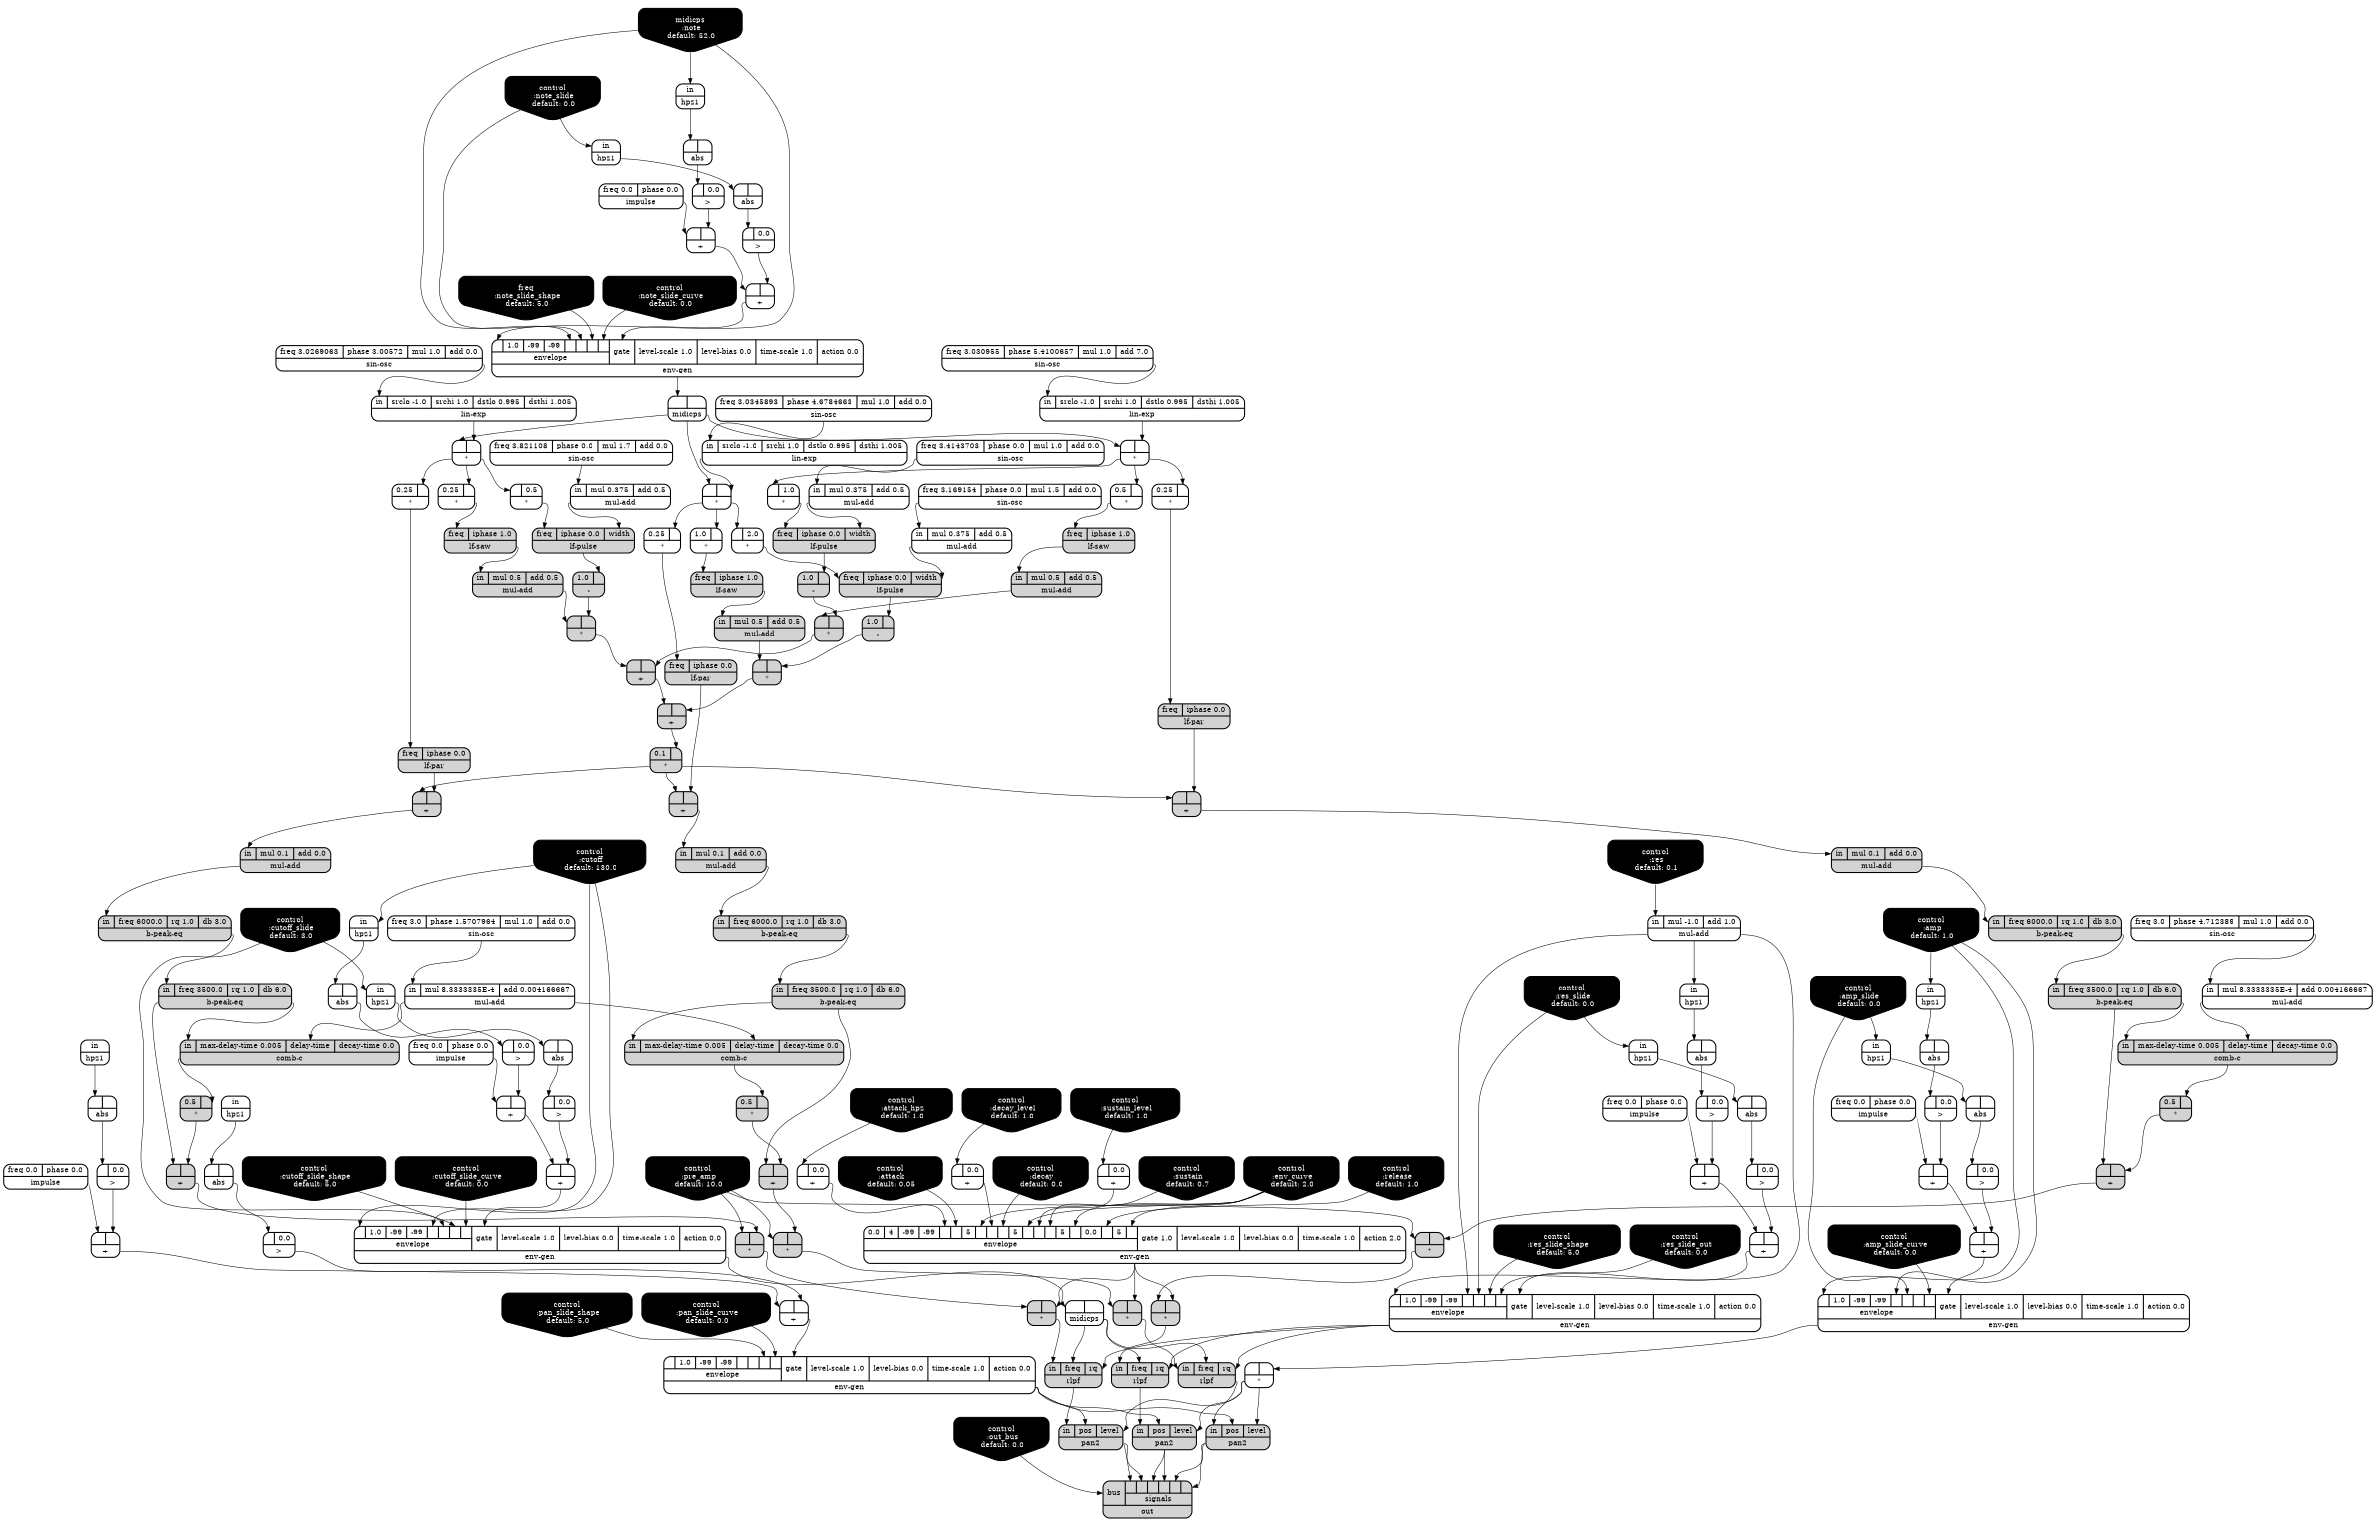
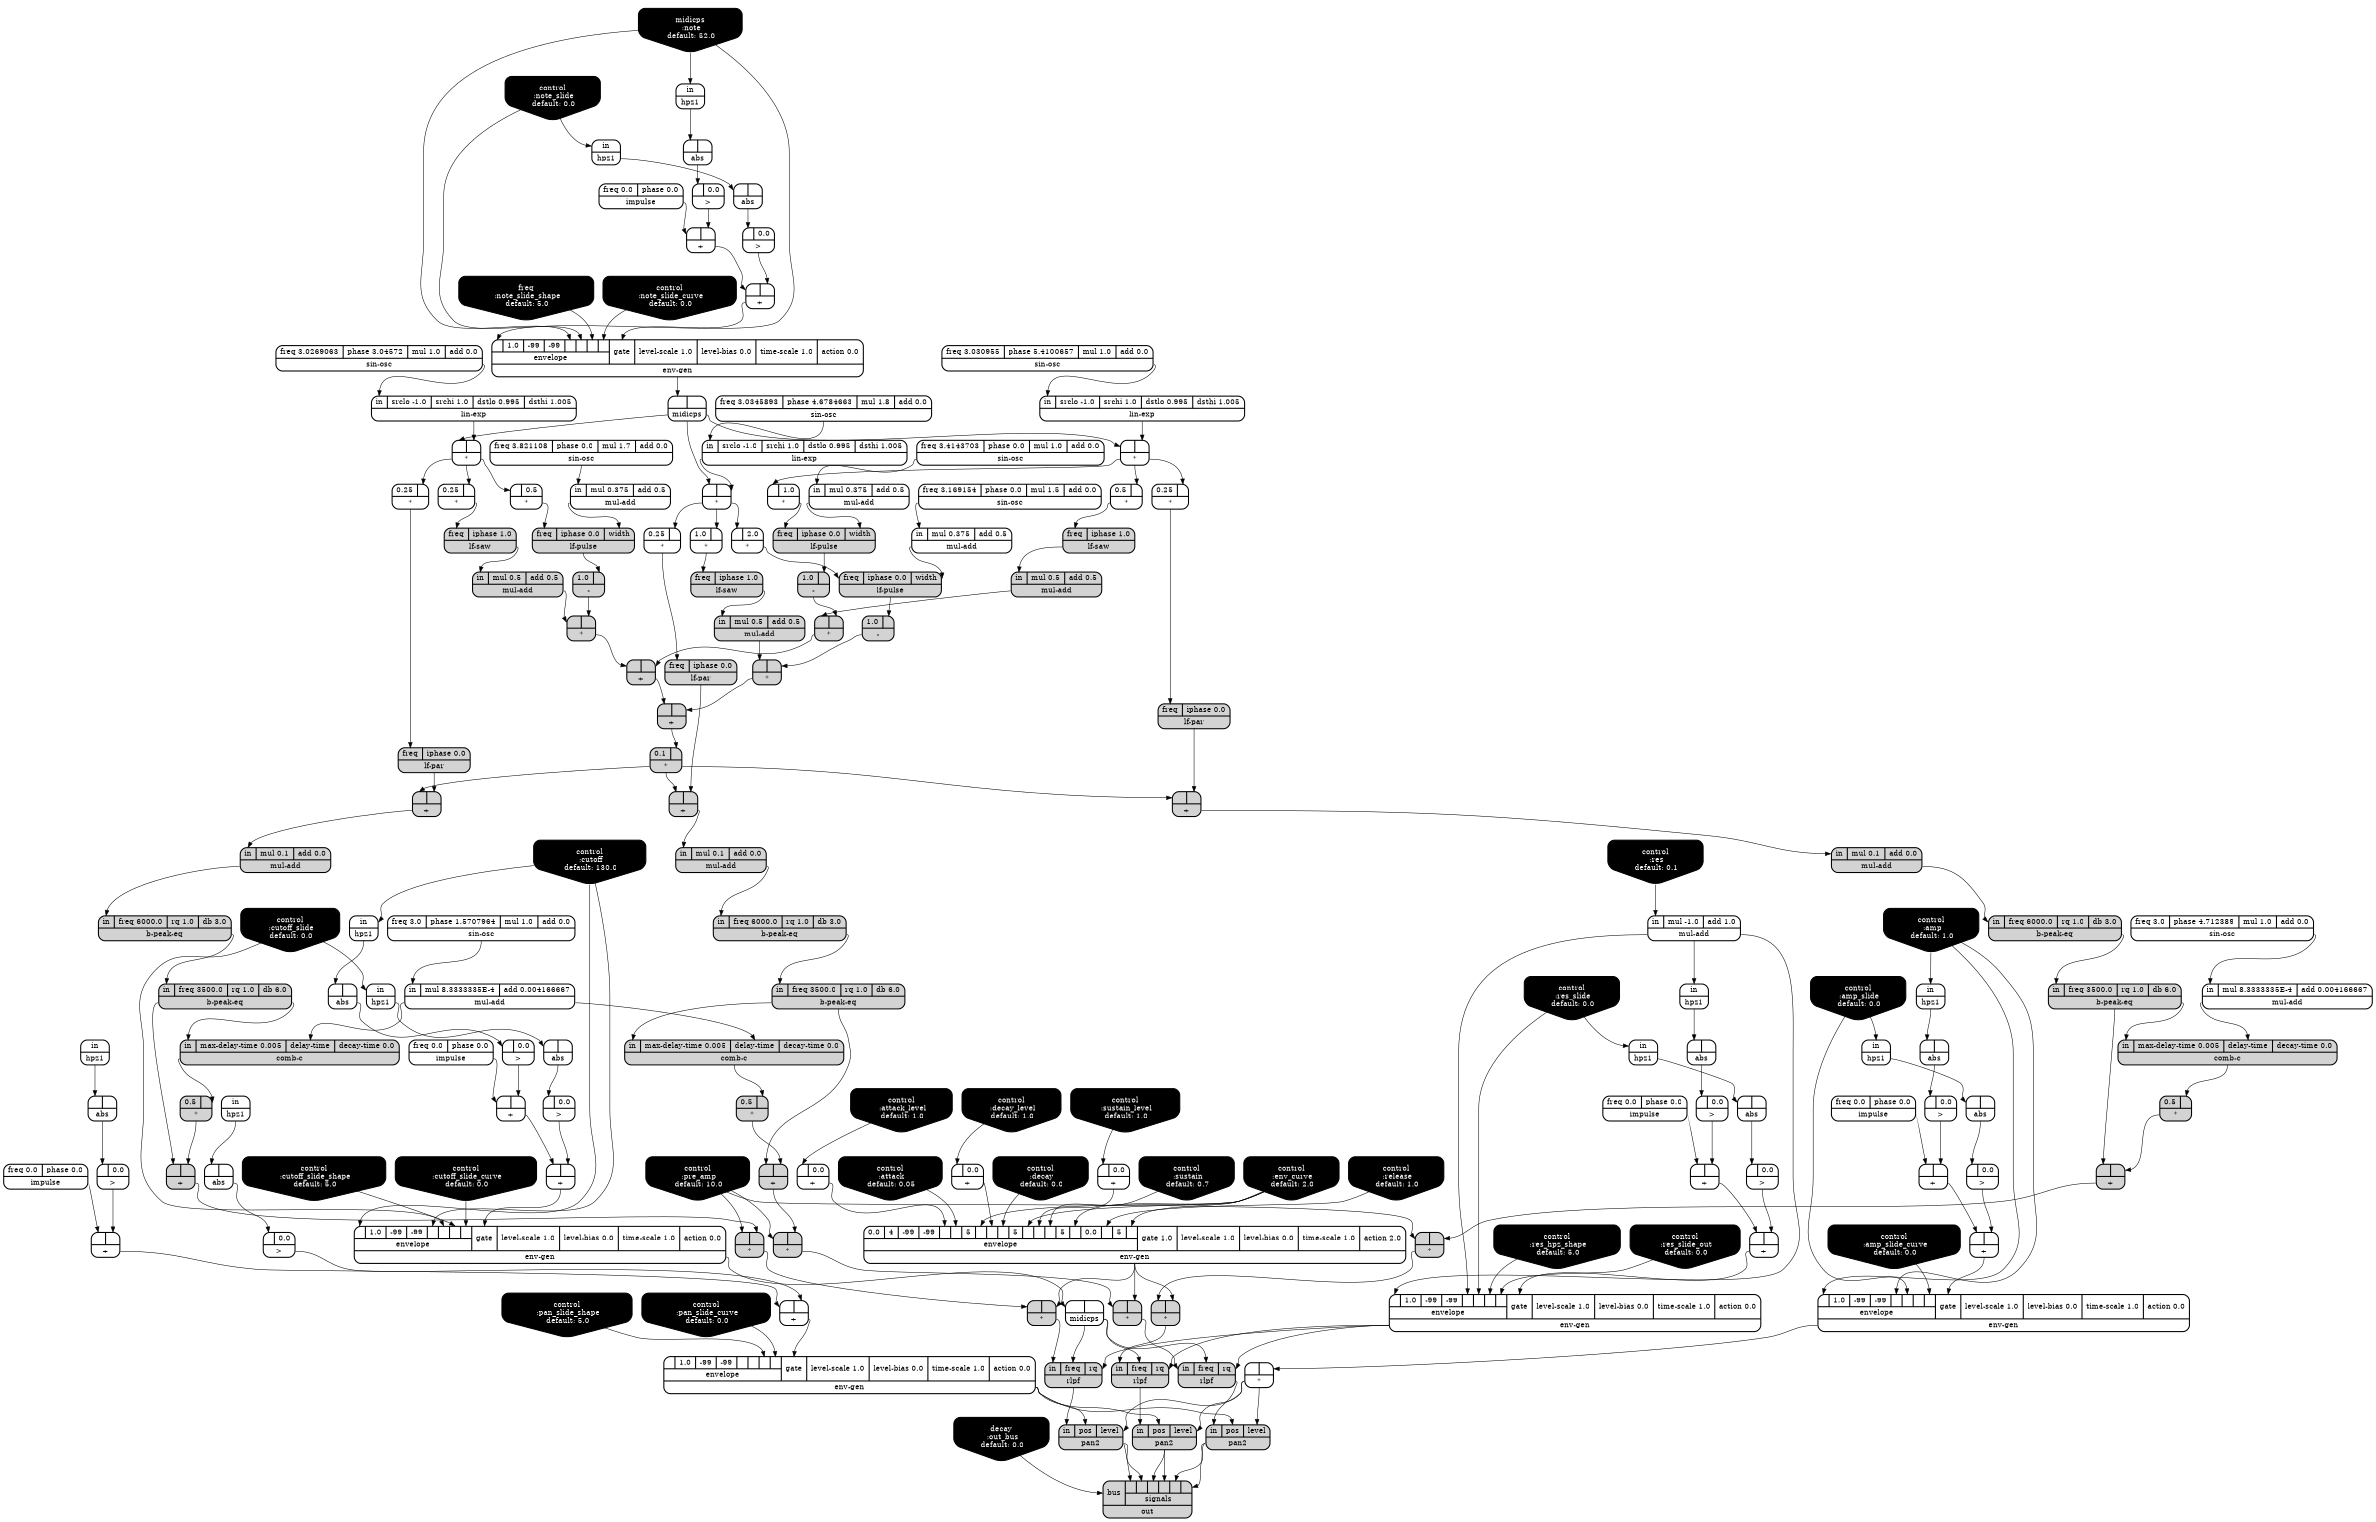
(375, 352) -> (375, 352)
(1135, 352) -> (1135, 352)
(876, 402) -> (876, 402)
(290, 928) -> (290, 928)
(901, 1109) -> (901, 1109)
(1557, 1245) -> (1557, 1245)
(1001, 1437) -> (1001, 1437)
